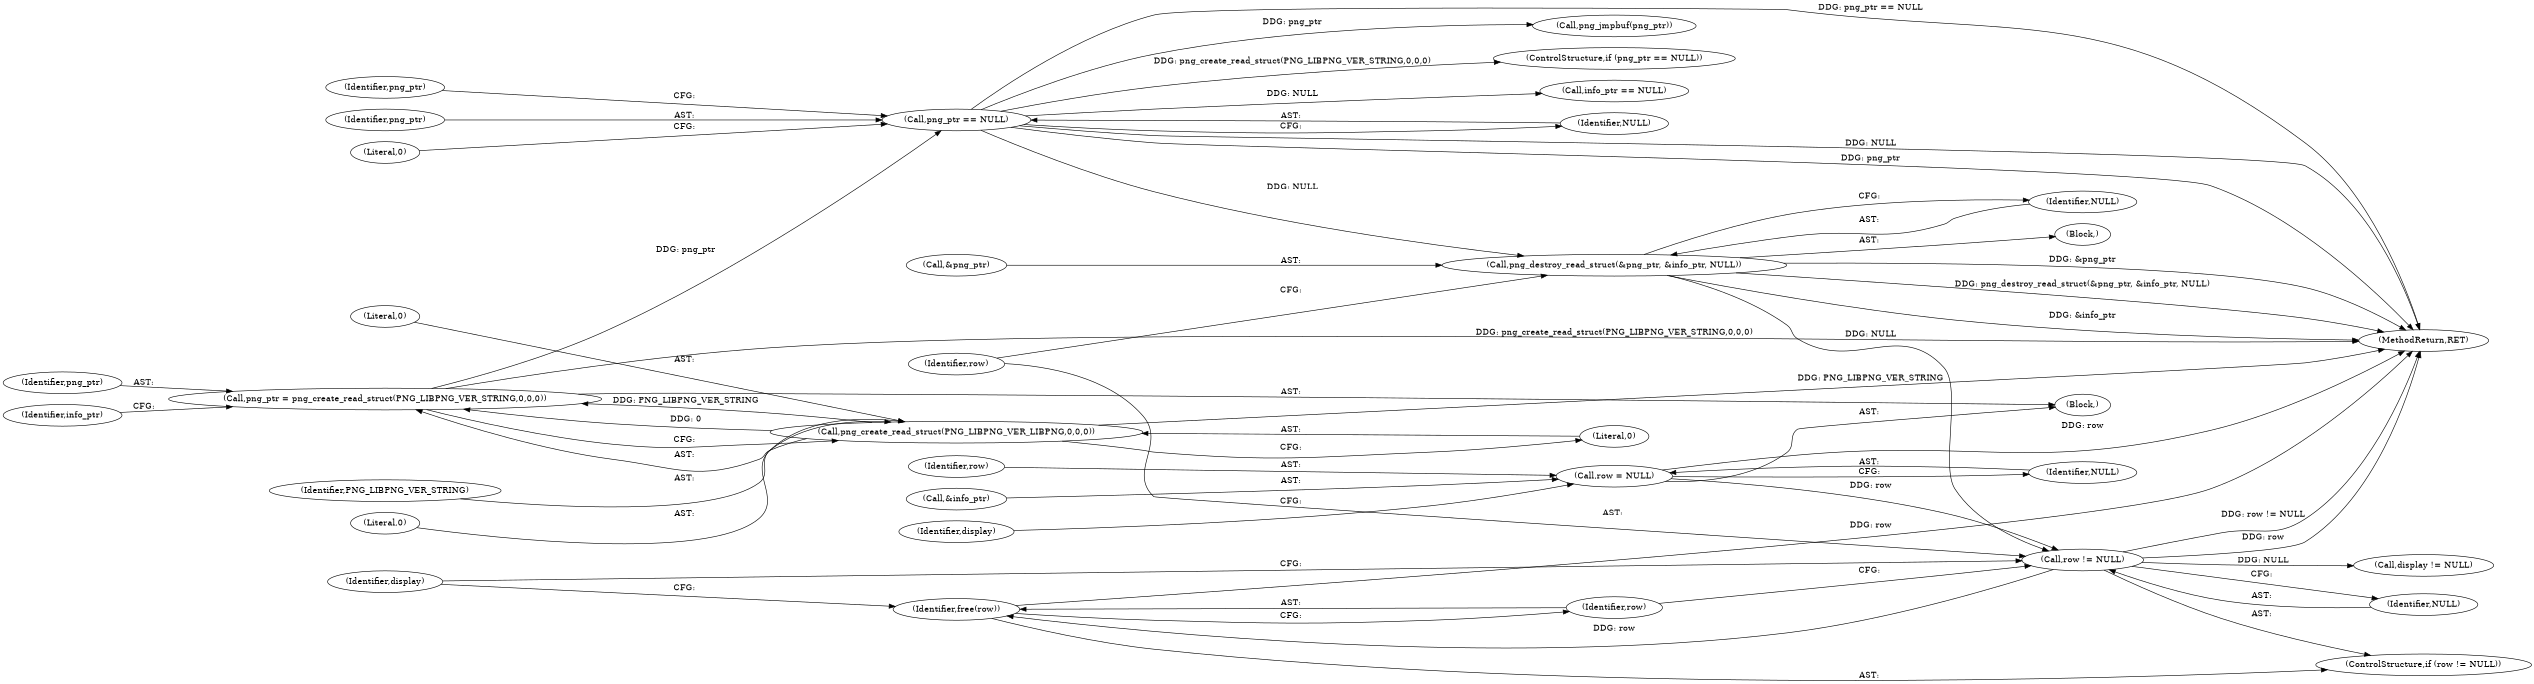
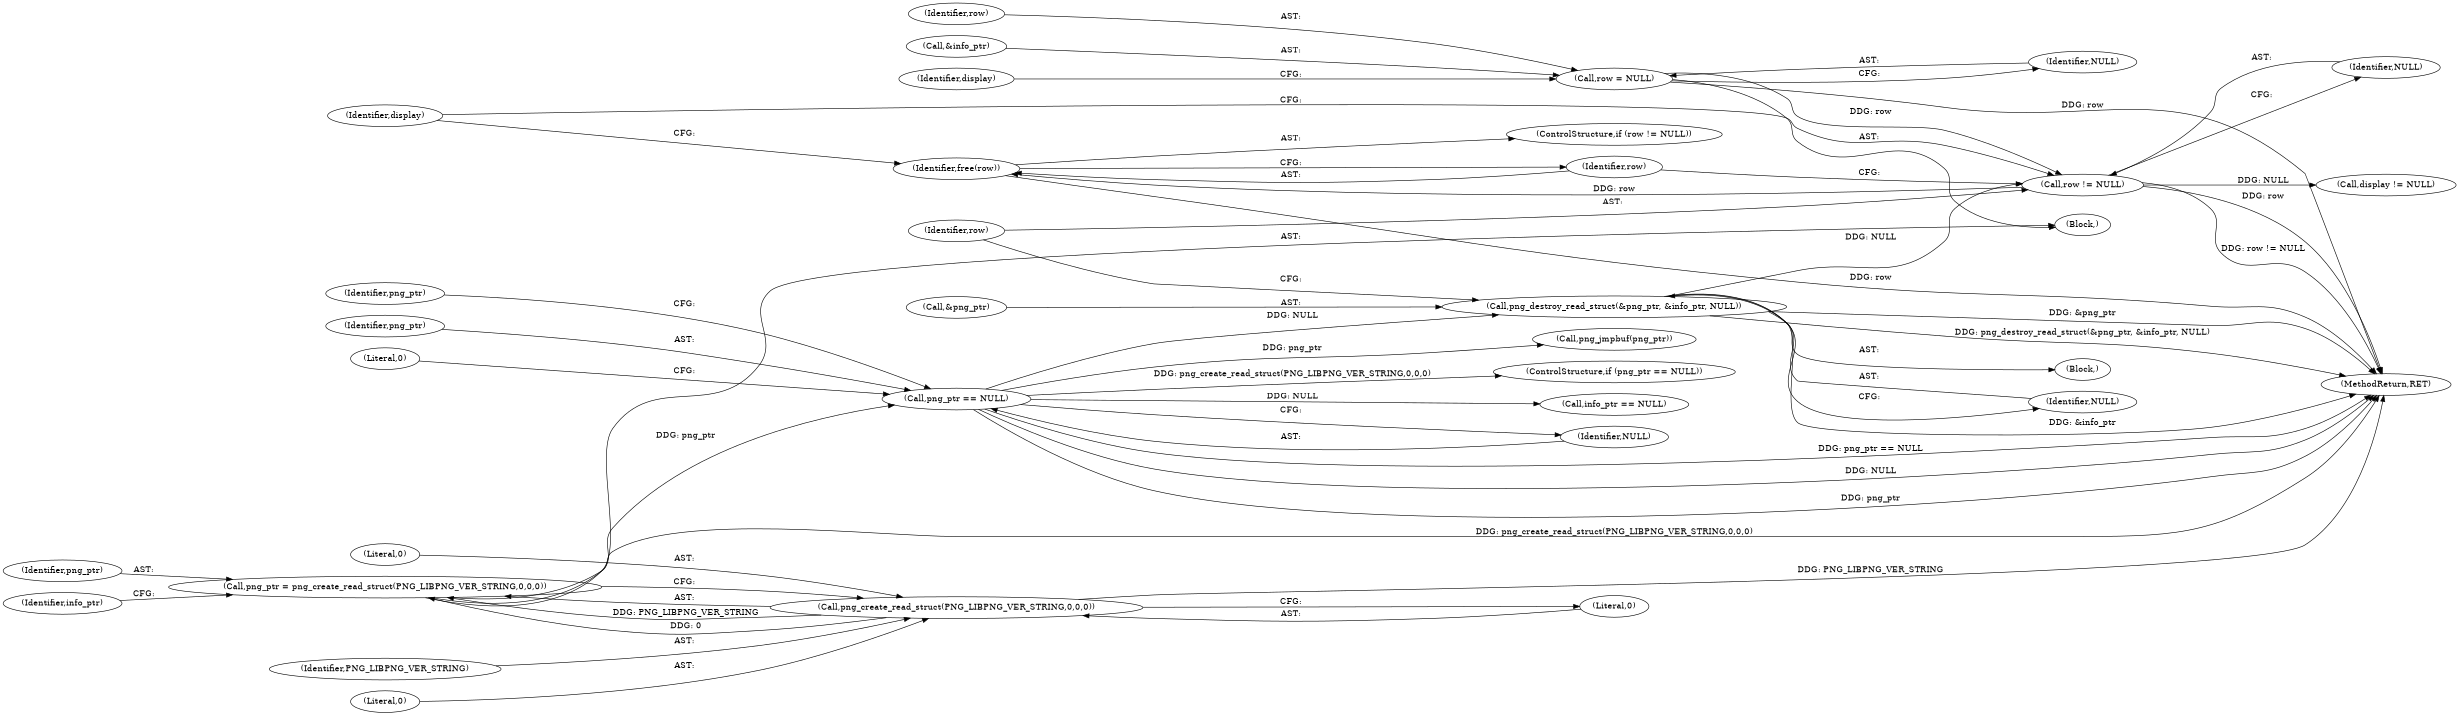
(956, 432) -> (956, 608)
(2231, 622) -> none
